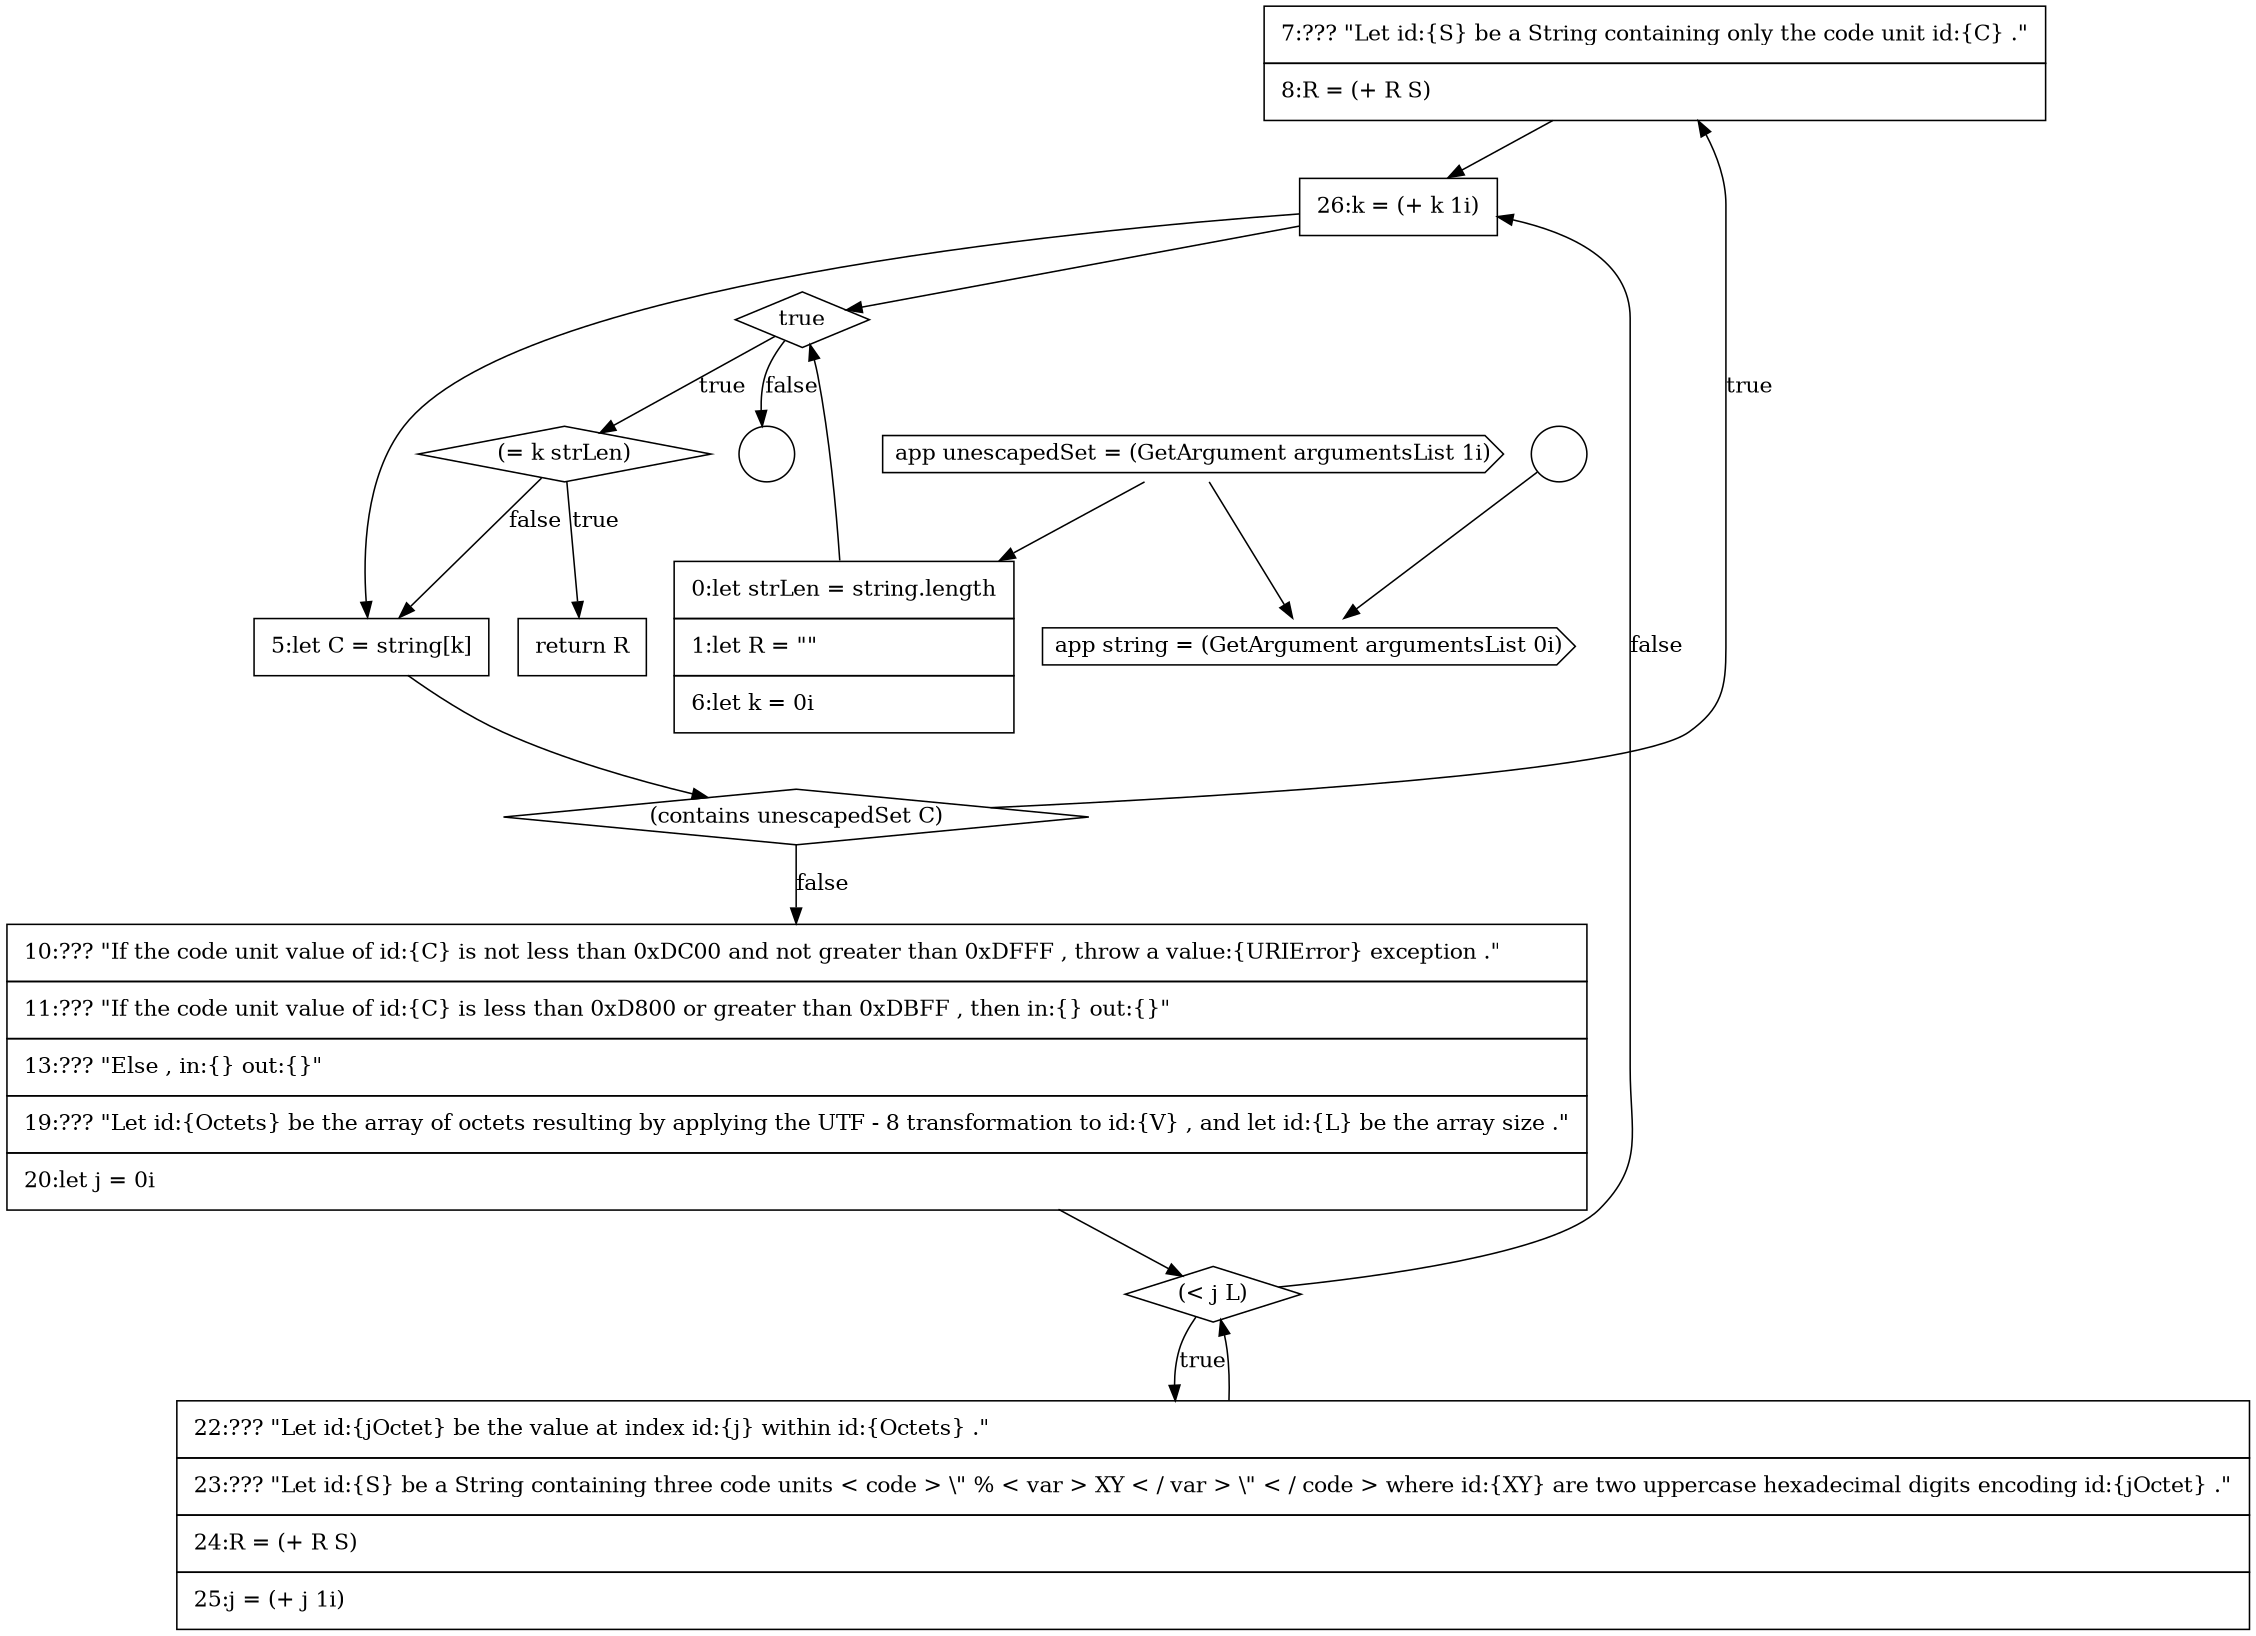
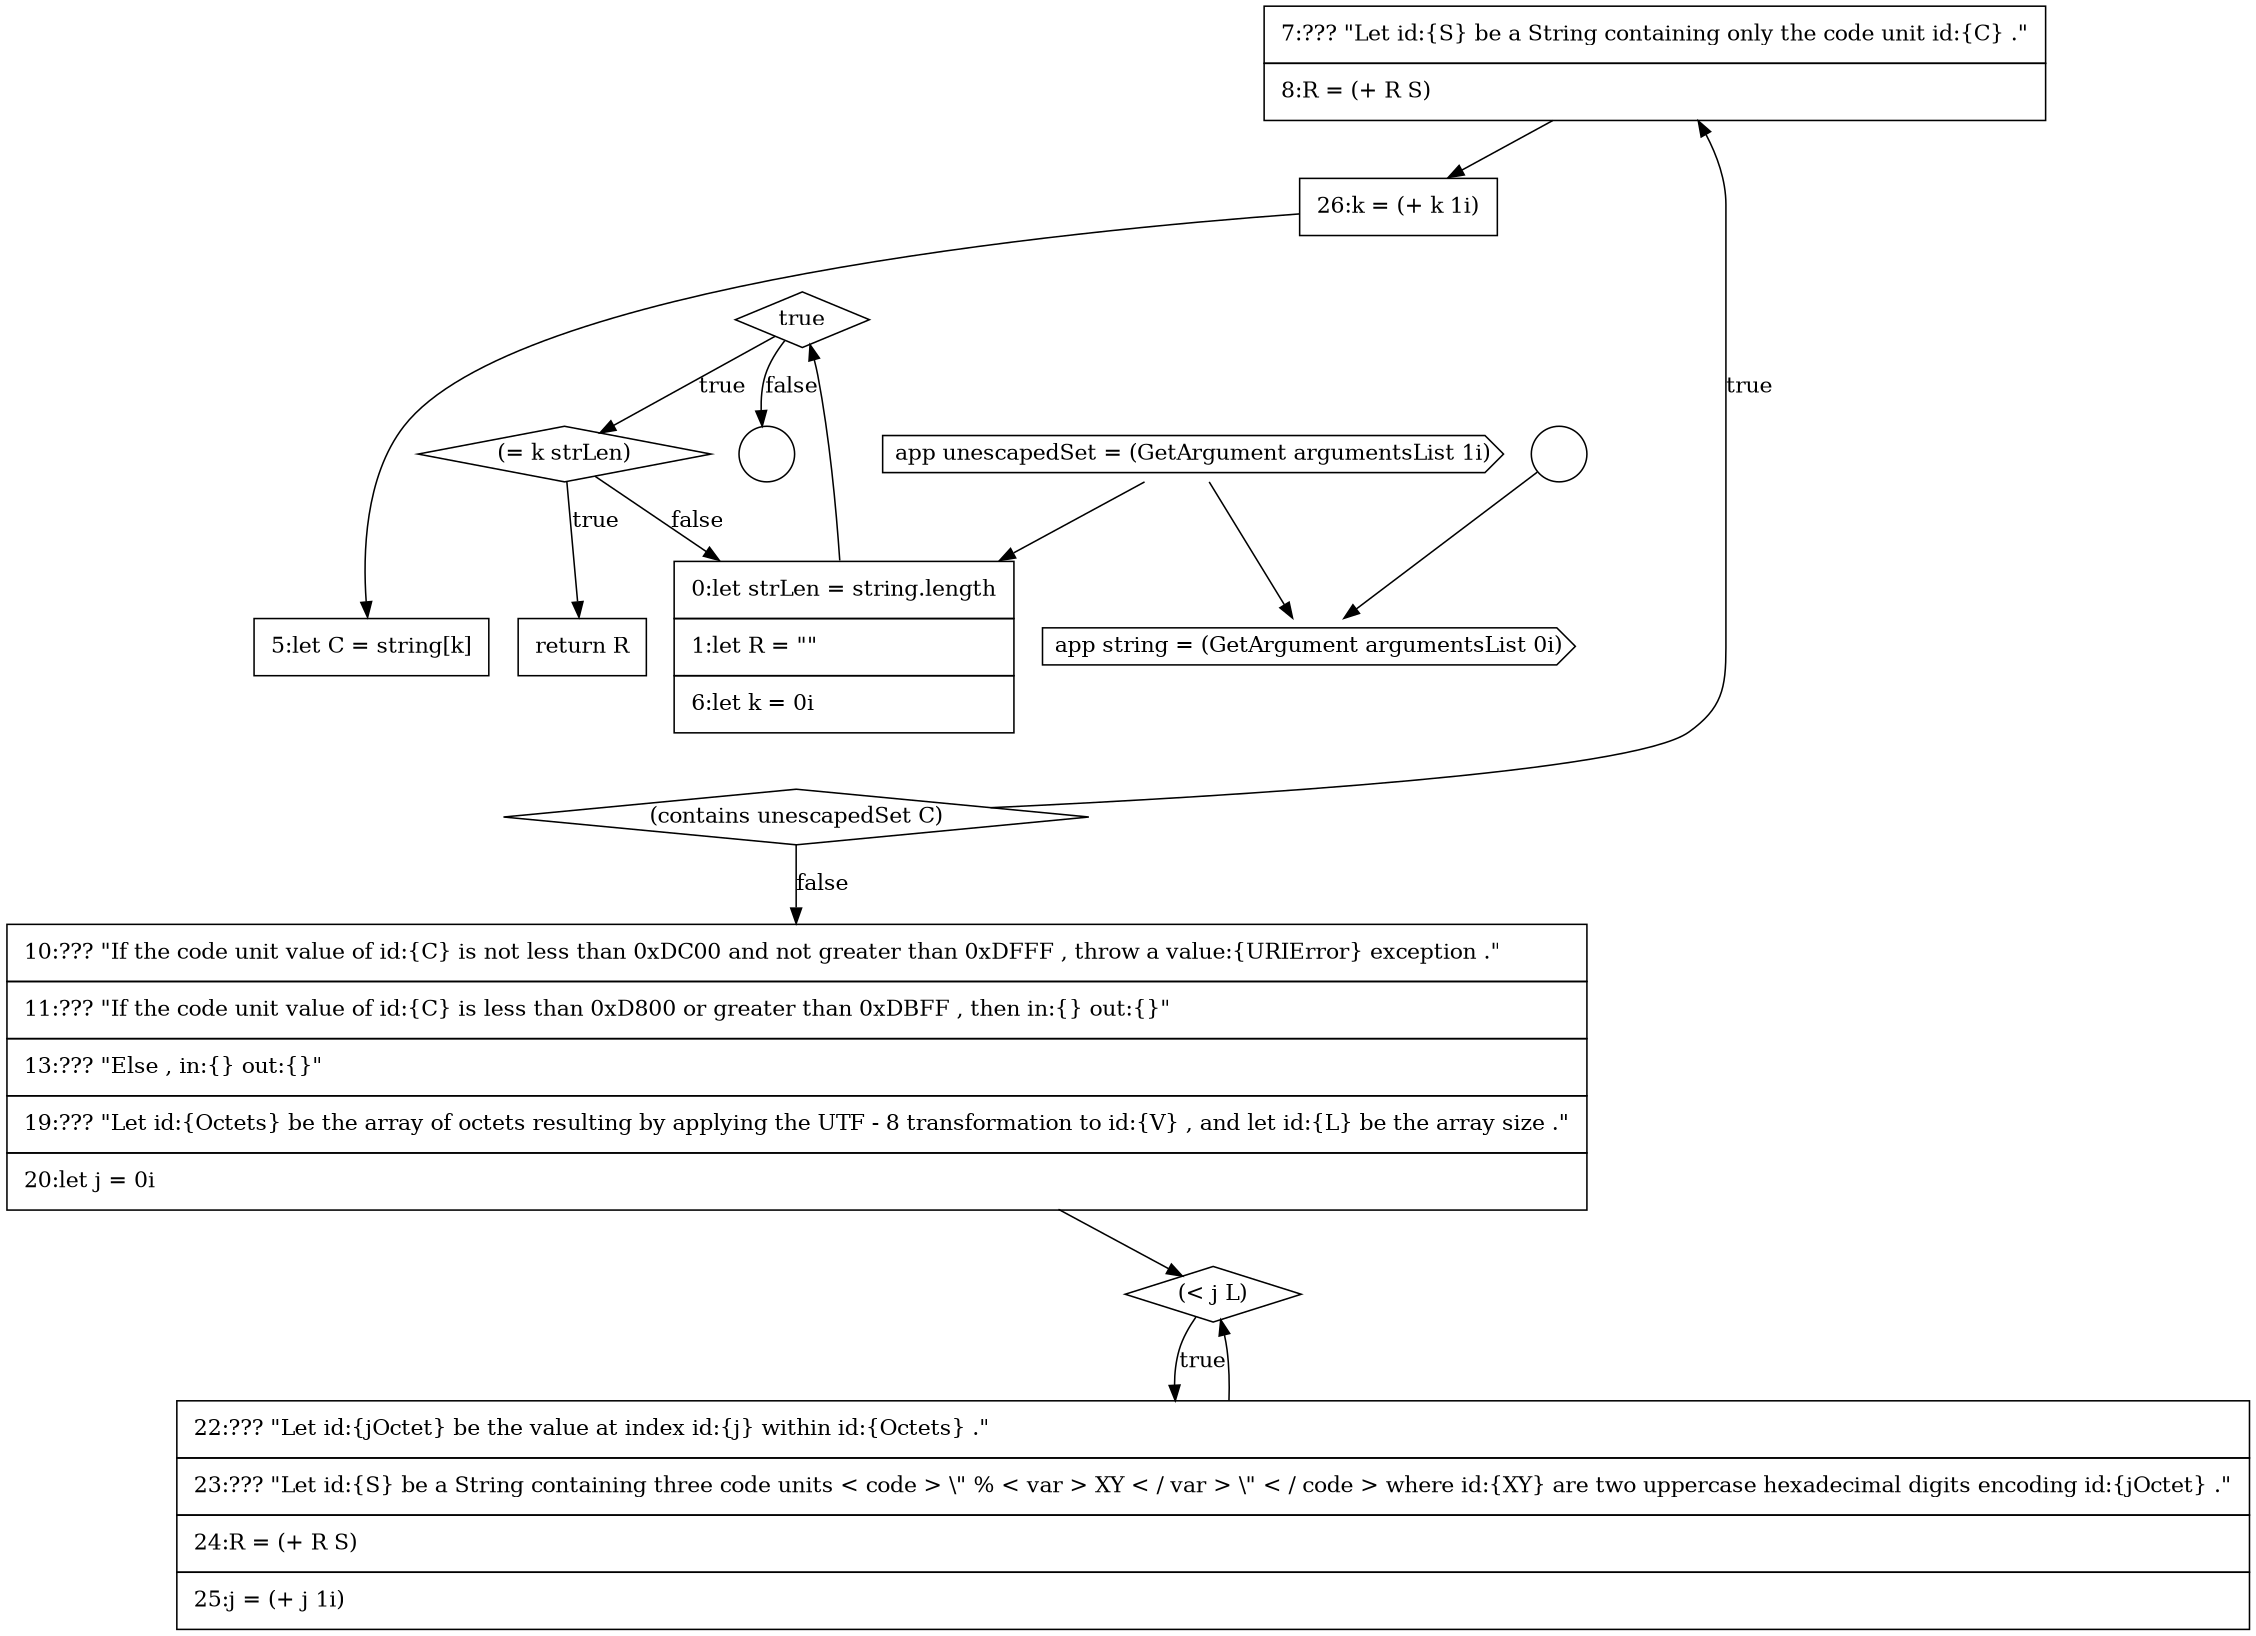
(1081, 267) -> none
(476, 542) -> (651, 514)
(544, 749) -> none
(1630, 852) -> none
